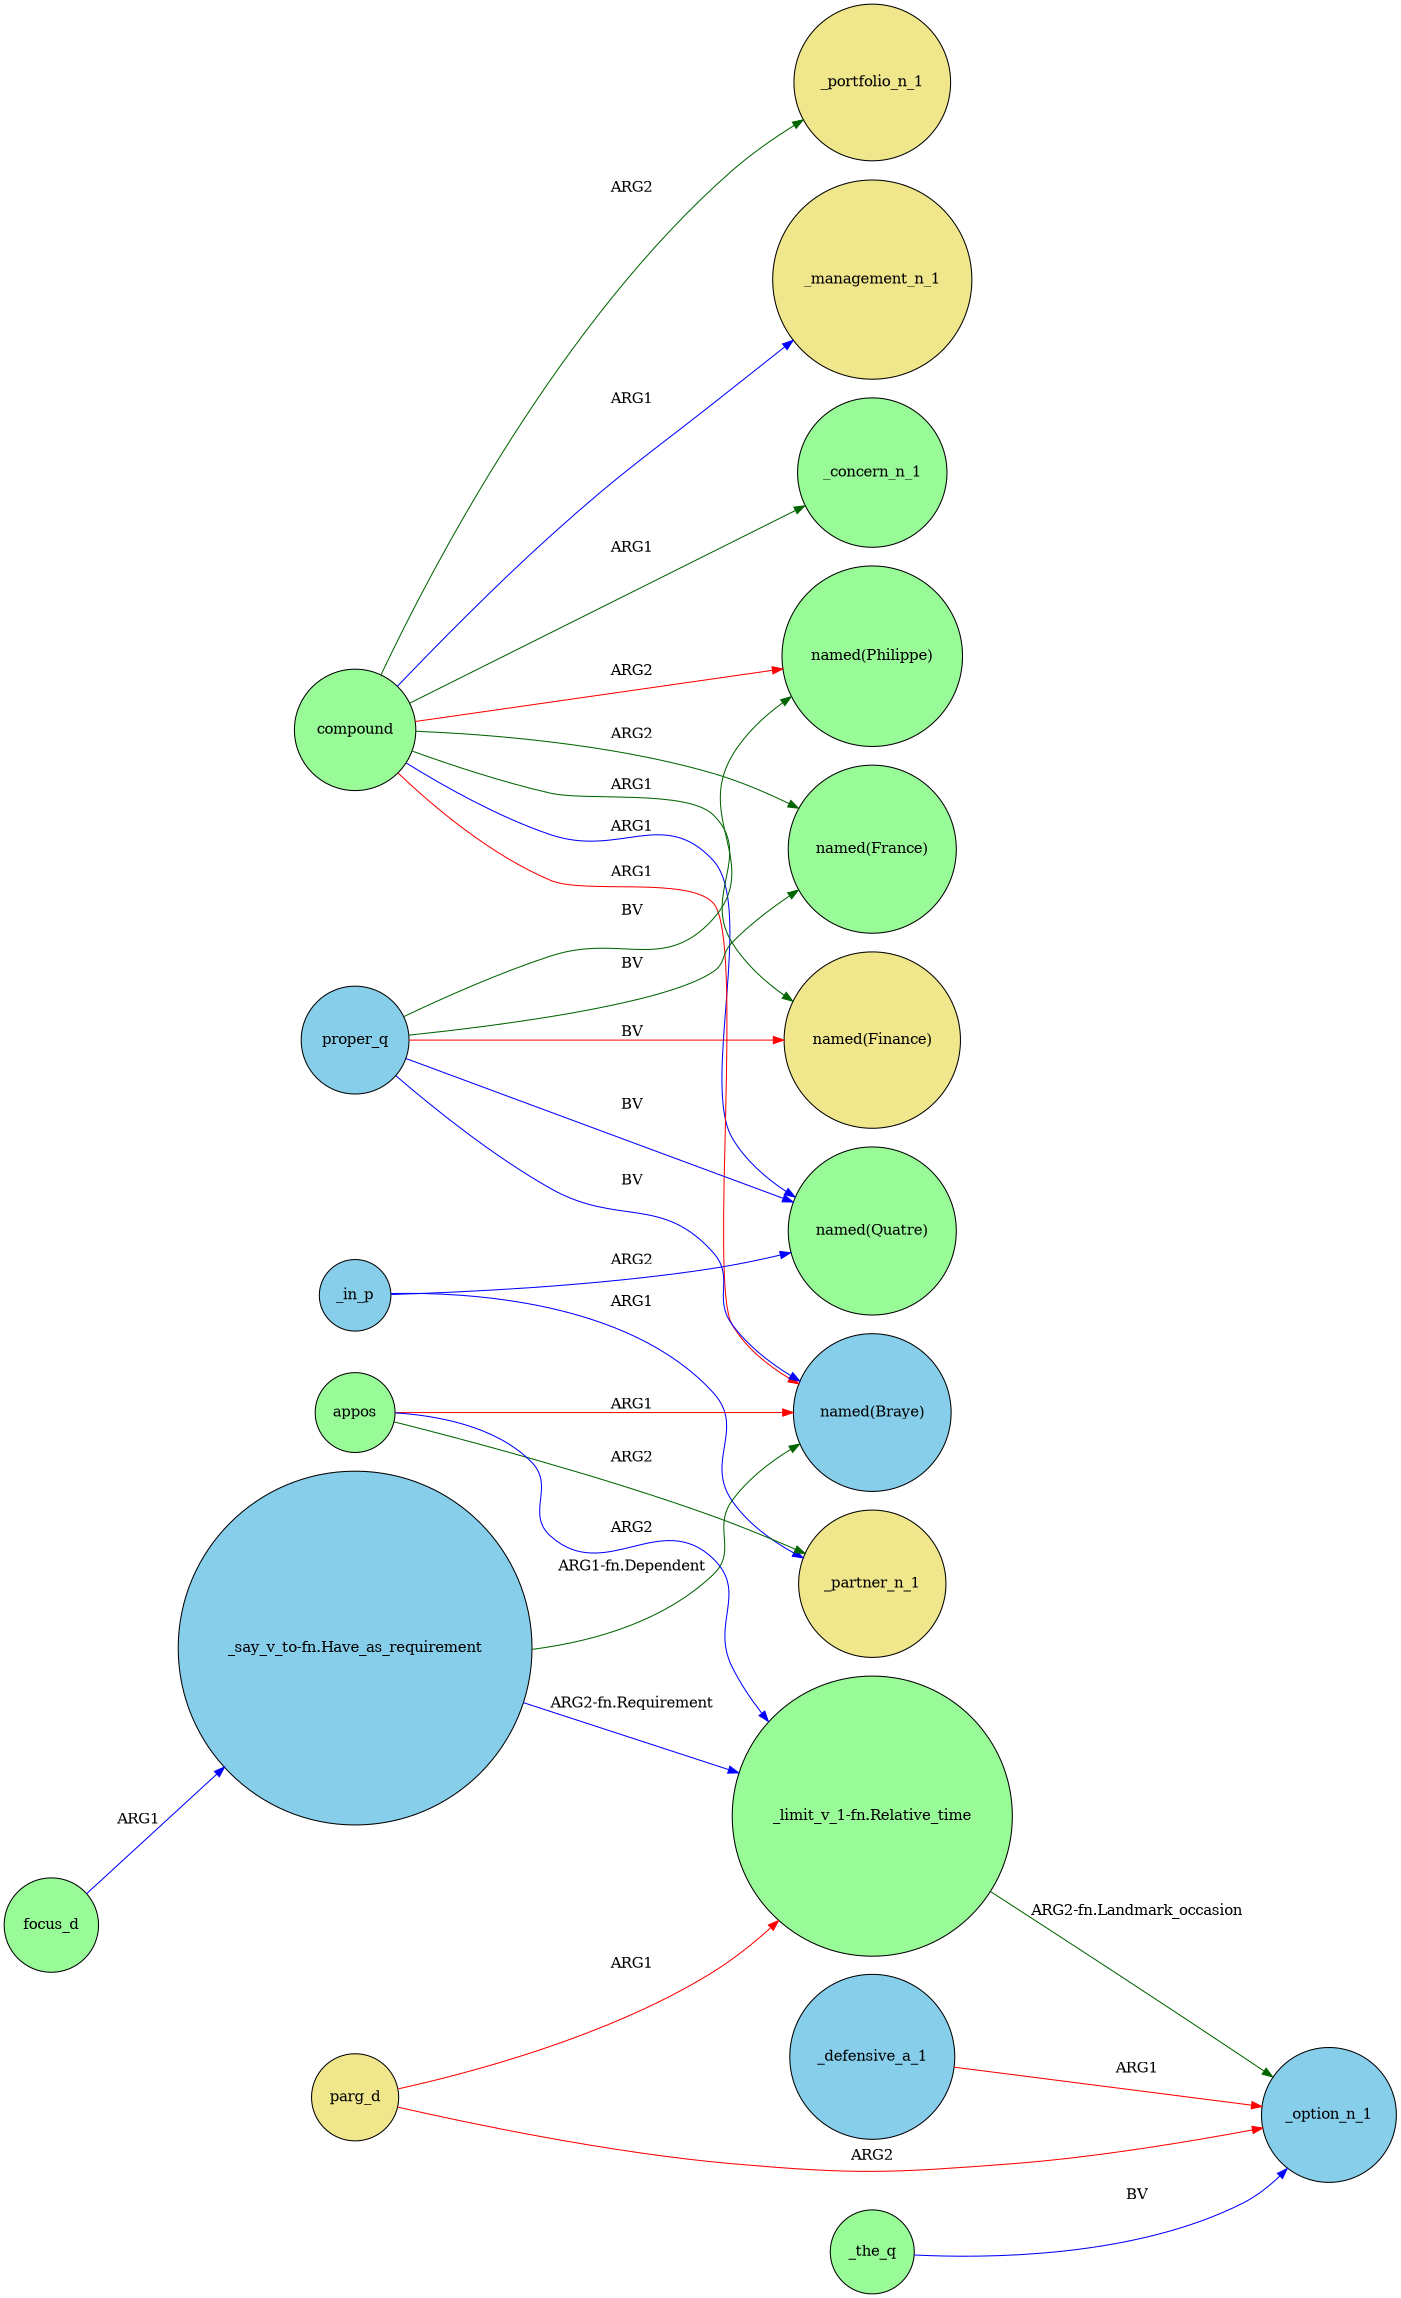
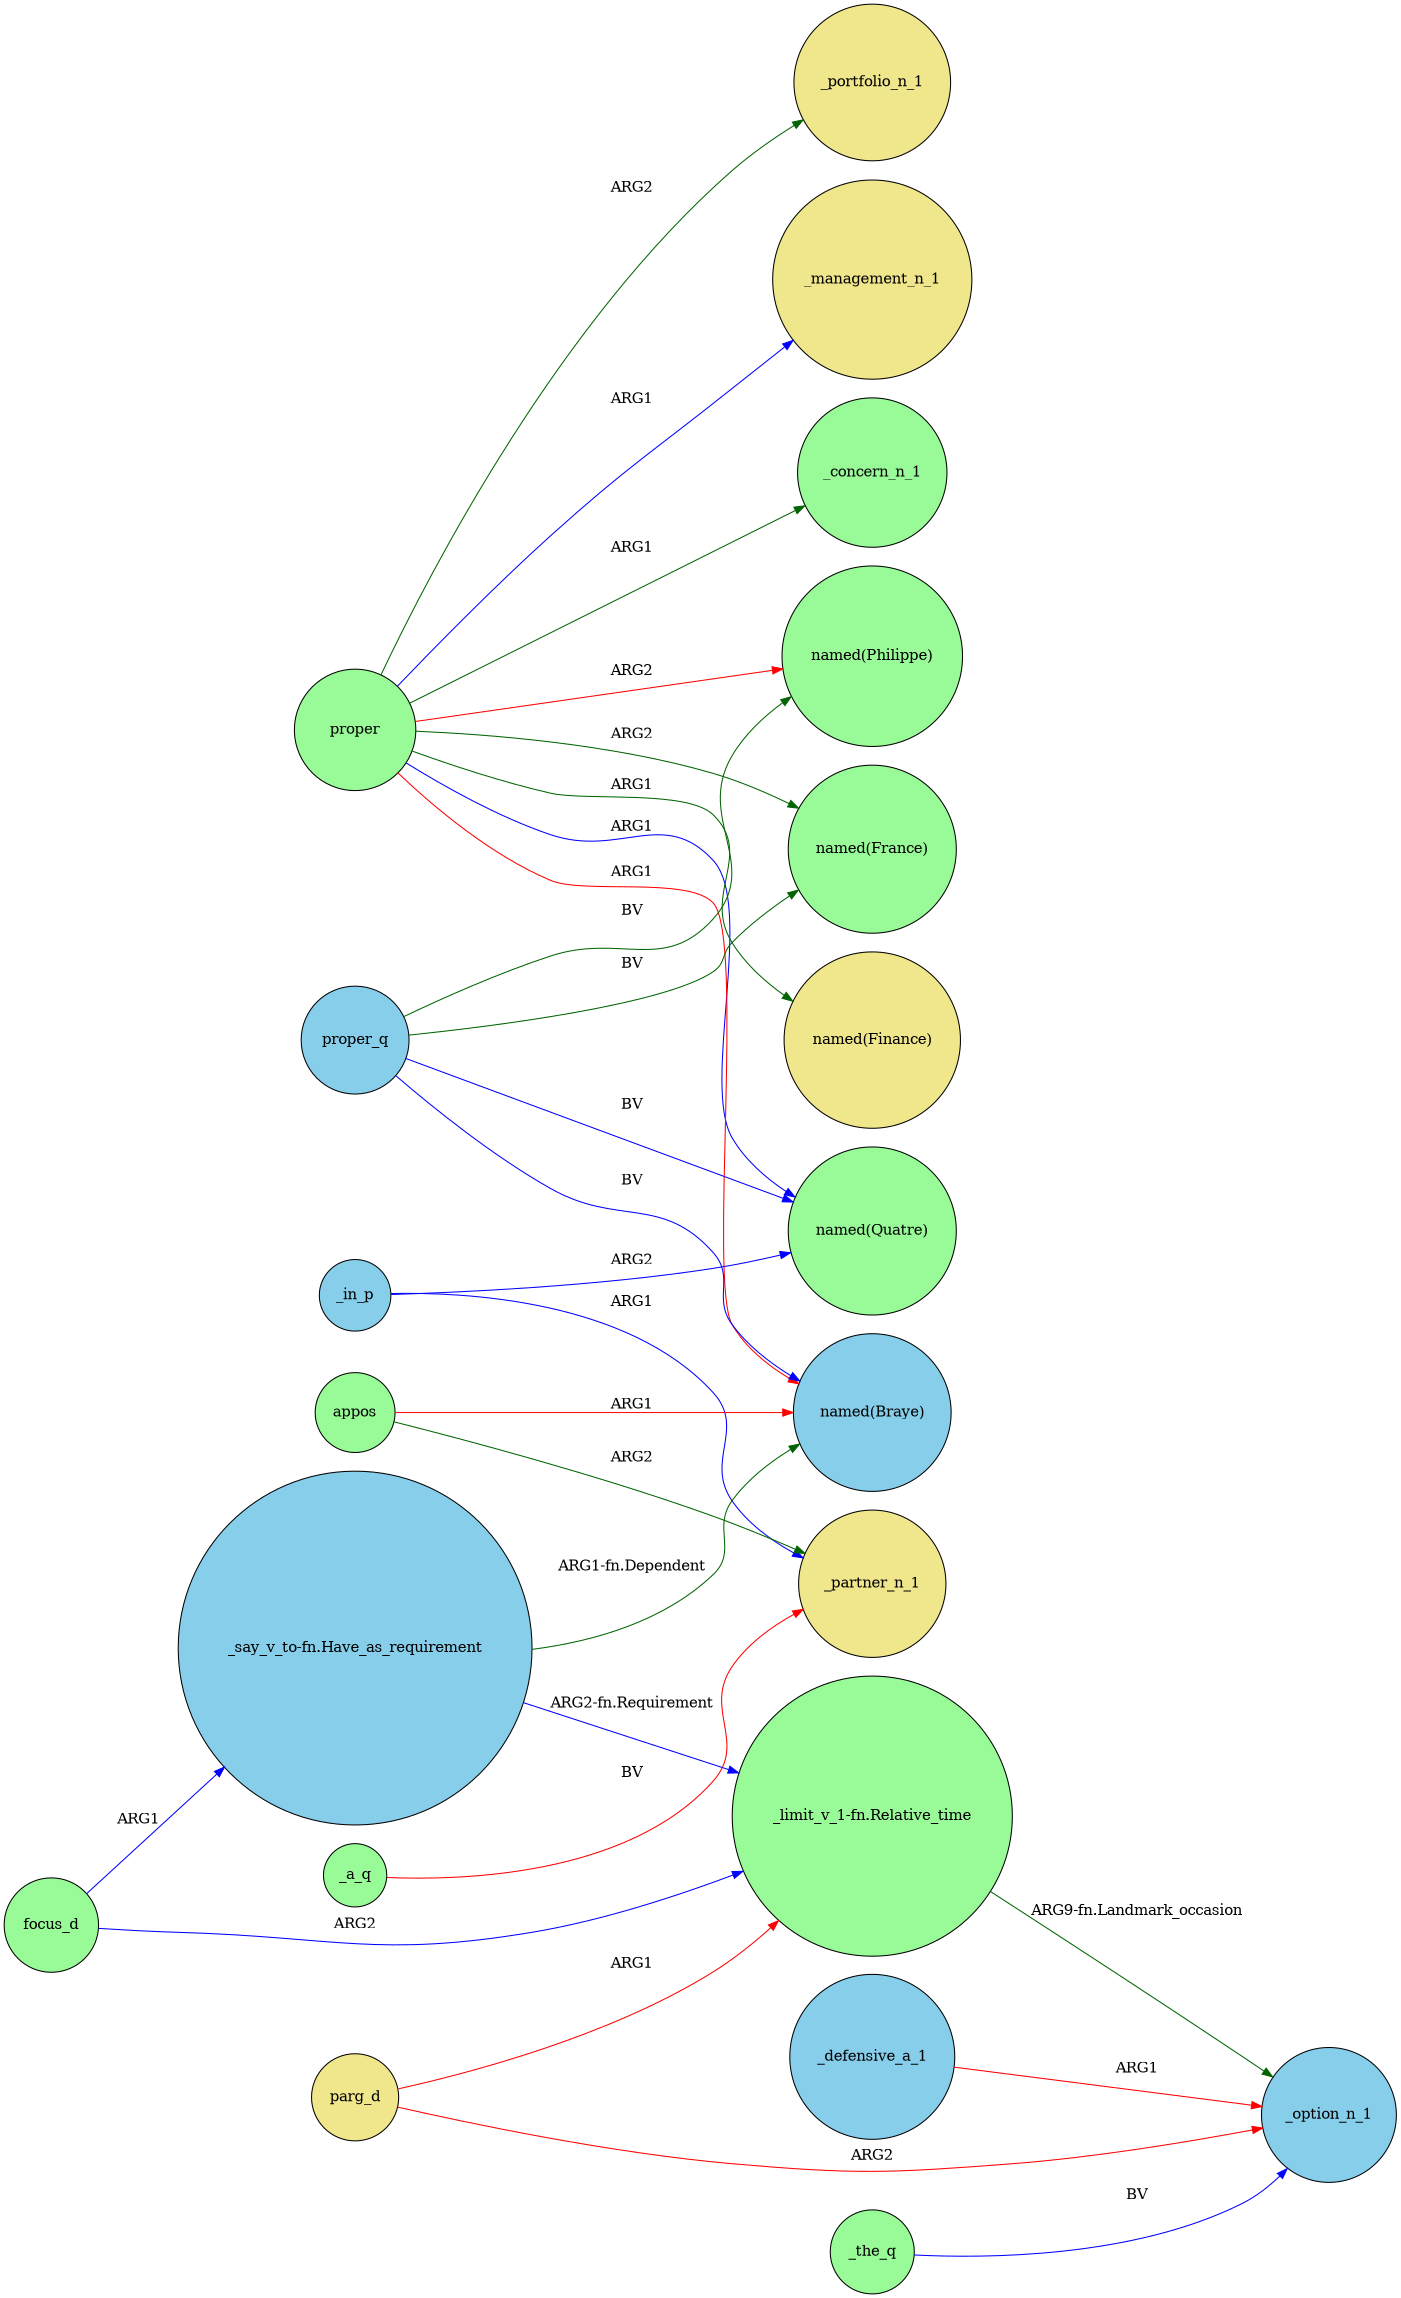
(355, 730) -> (355, 730)
(591, 1040) -> none
(603, 1552) -> (420, 1944)
none -> (355, 1875)
(1137, 1911) -> (1137, 1911)
